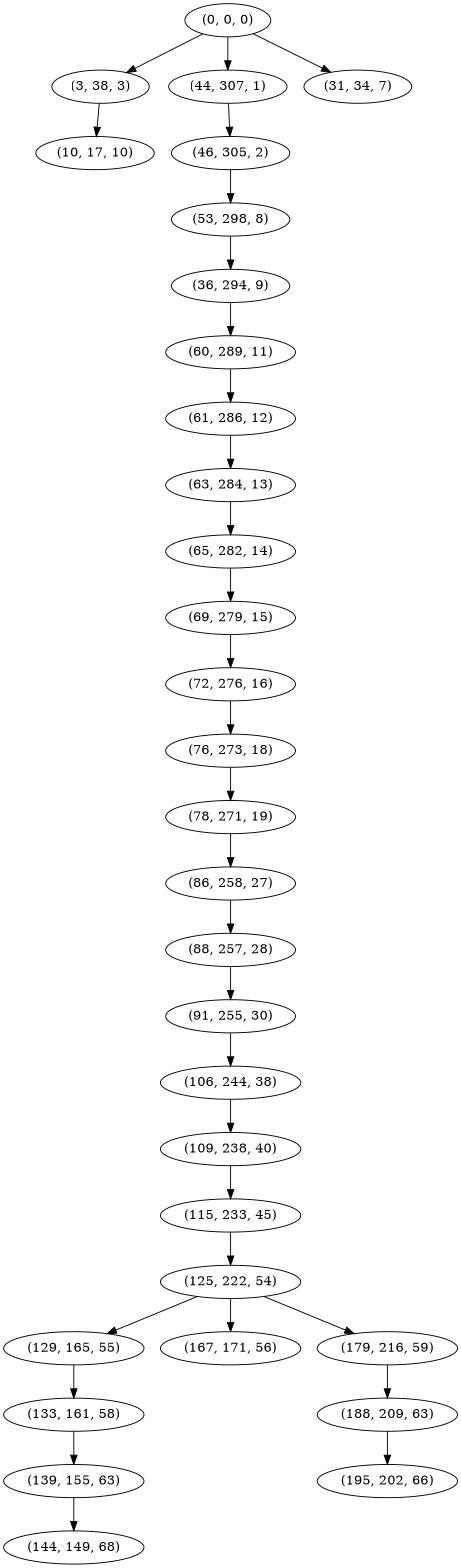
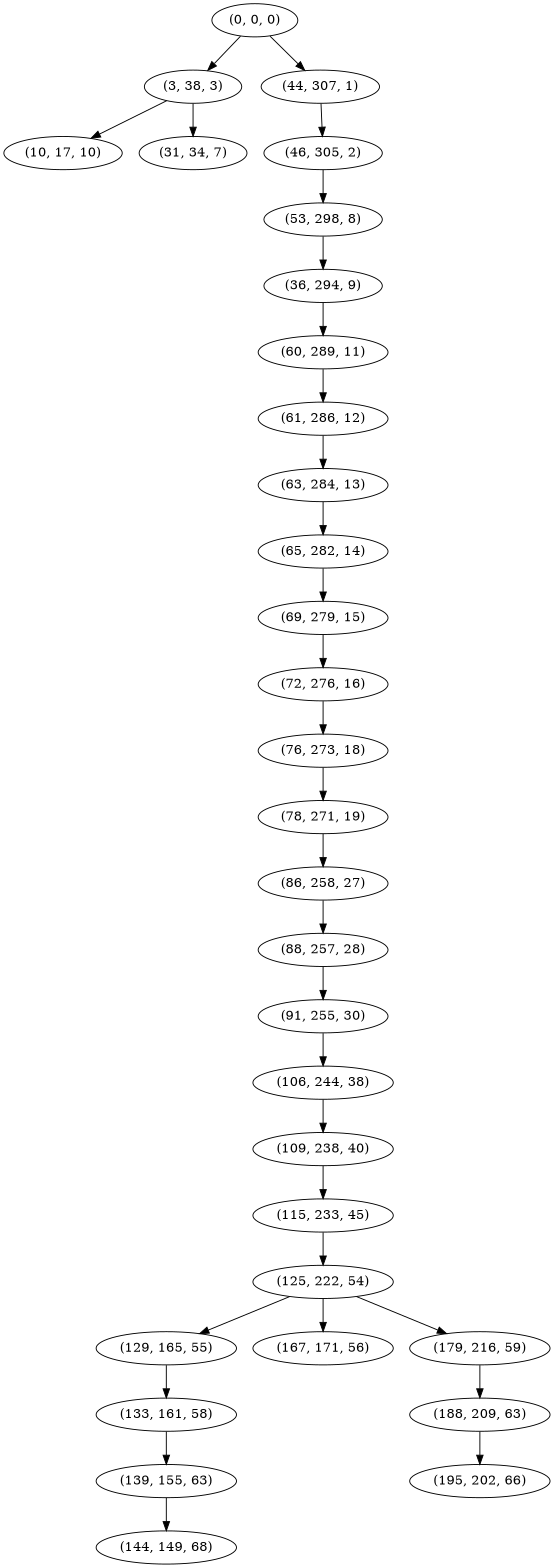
(288, 51) -> (193, 115)
